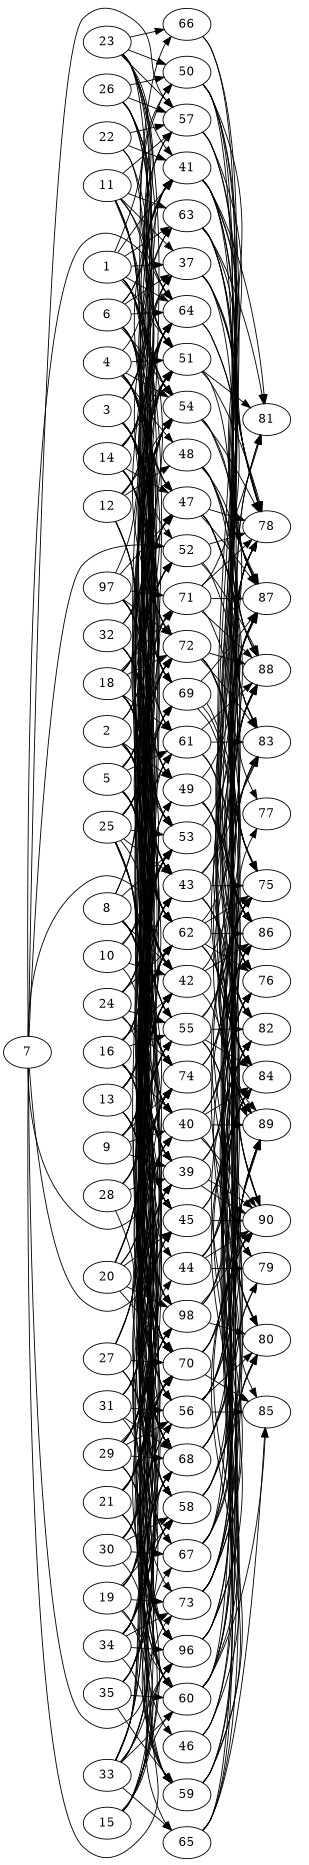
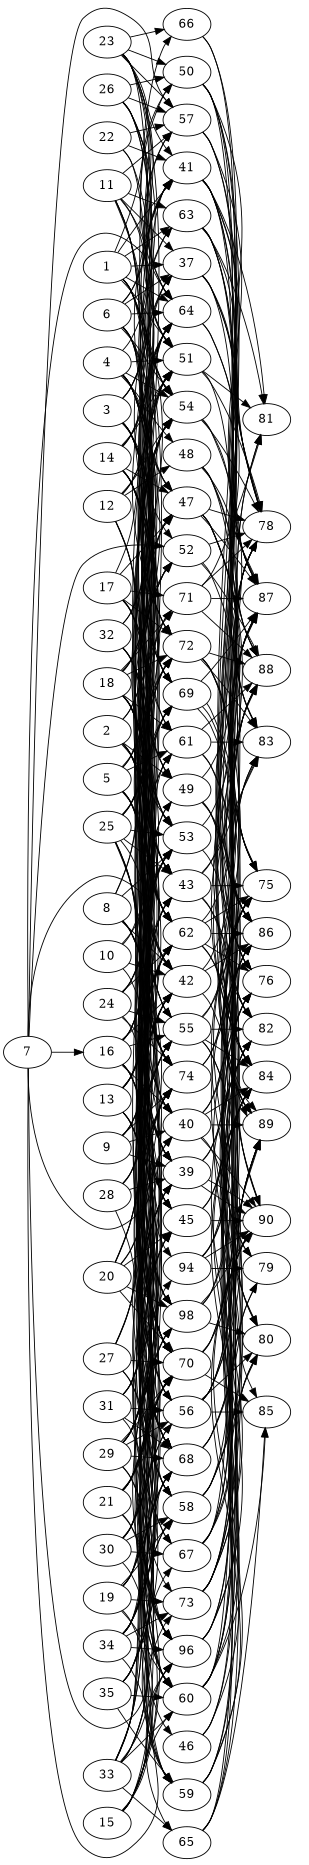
(107, 588) -> (107, 588)
(267, 814) -> none
(228, 857) -> (227, 977)
(187, 1268) -> (187, 1268)
(77, 1293) -> (63, 1052)
